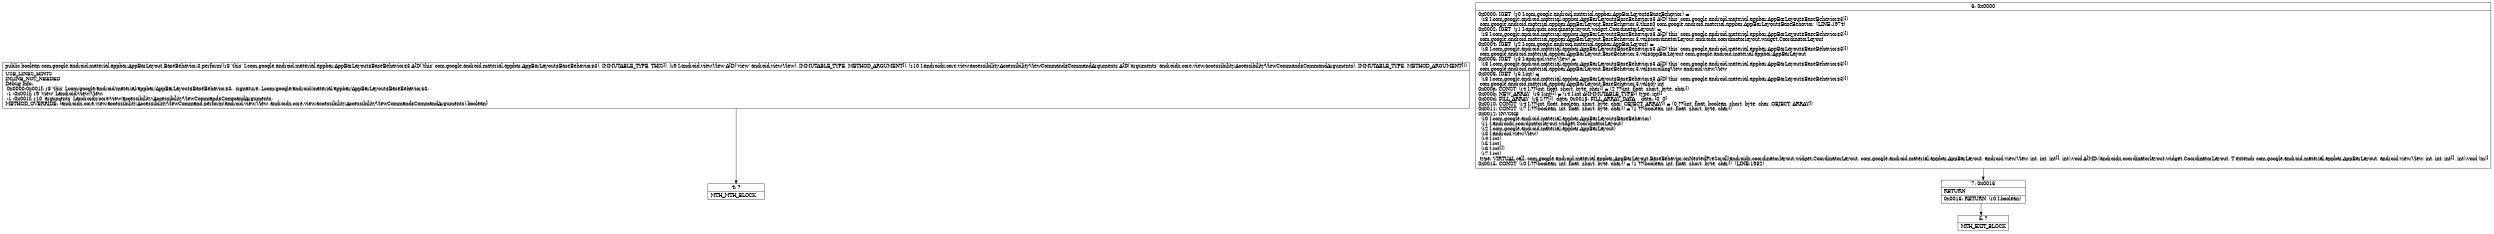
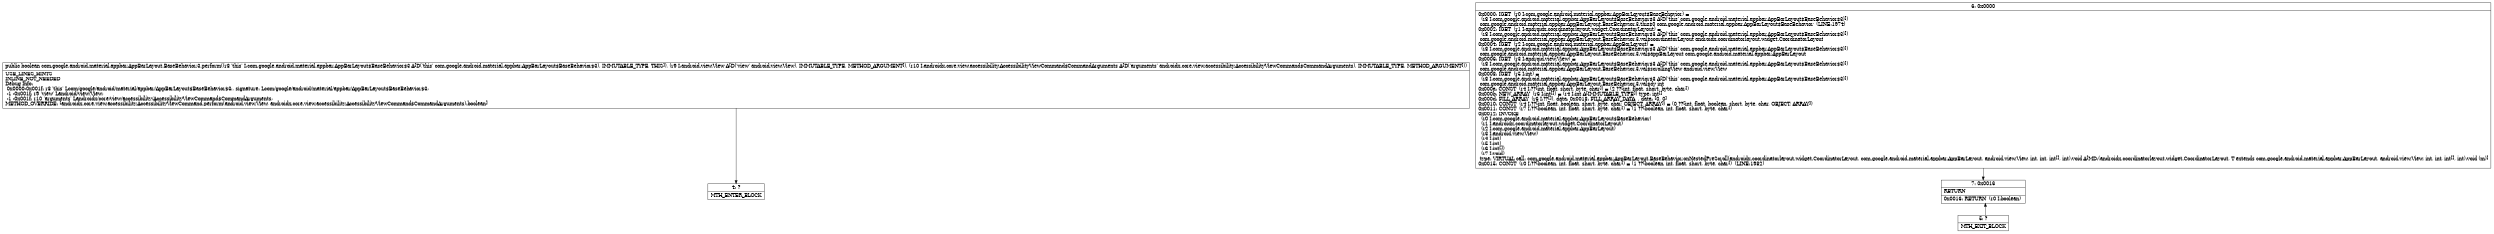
(1490, 154) -> (1491, 154)
(733, 196) -> (736, 196)
(1981, 208) -> (1985, 211)
